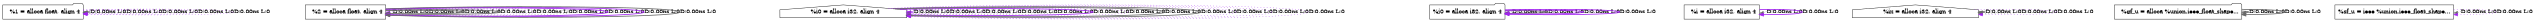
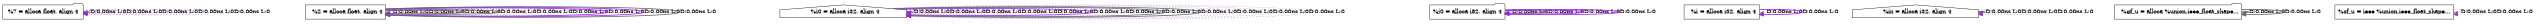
(43, 12) -> (43, 12)
